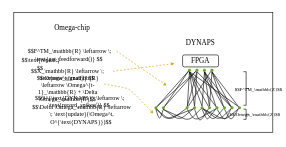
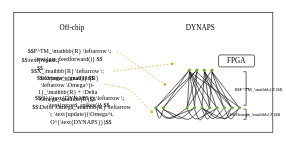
(72, 28) -> (72, 28)
(201, 43) -> (201, 28)
(201, 61) -> (237, 61)
